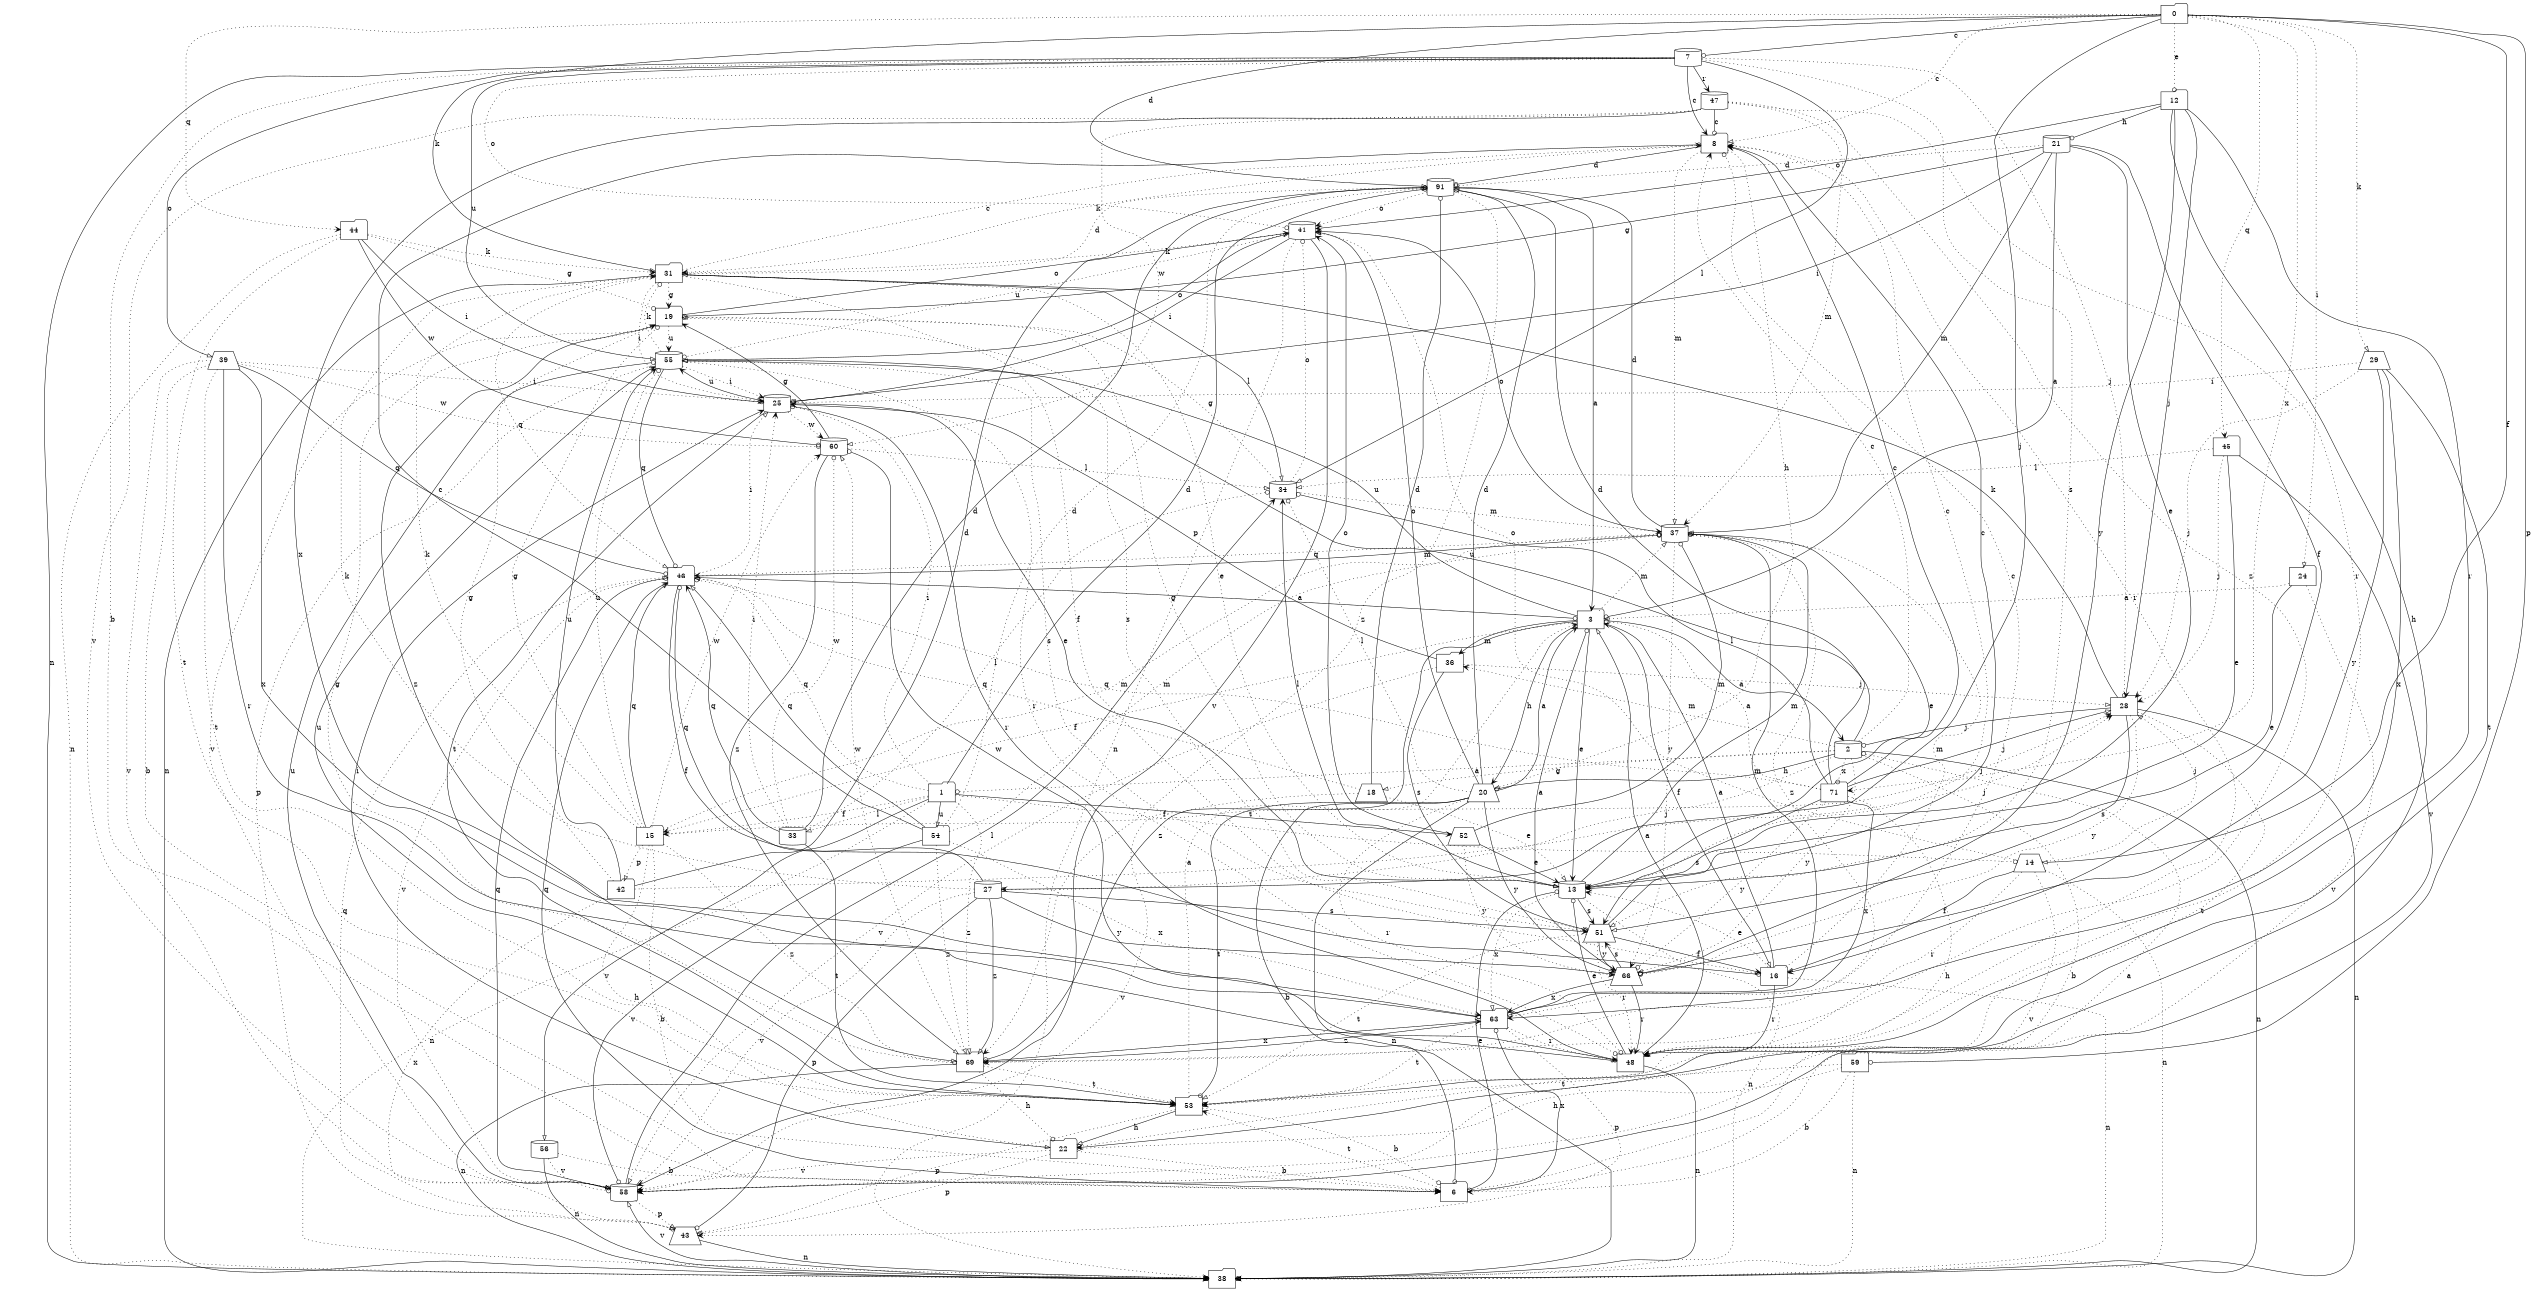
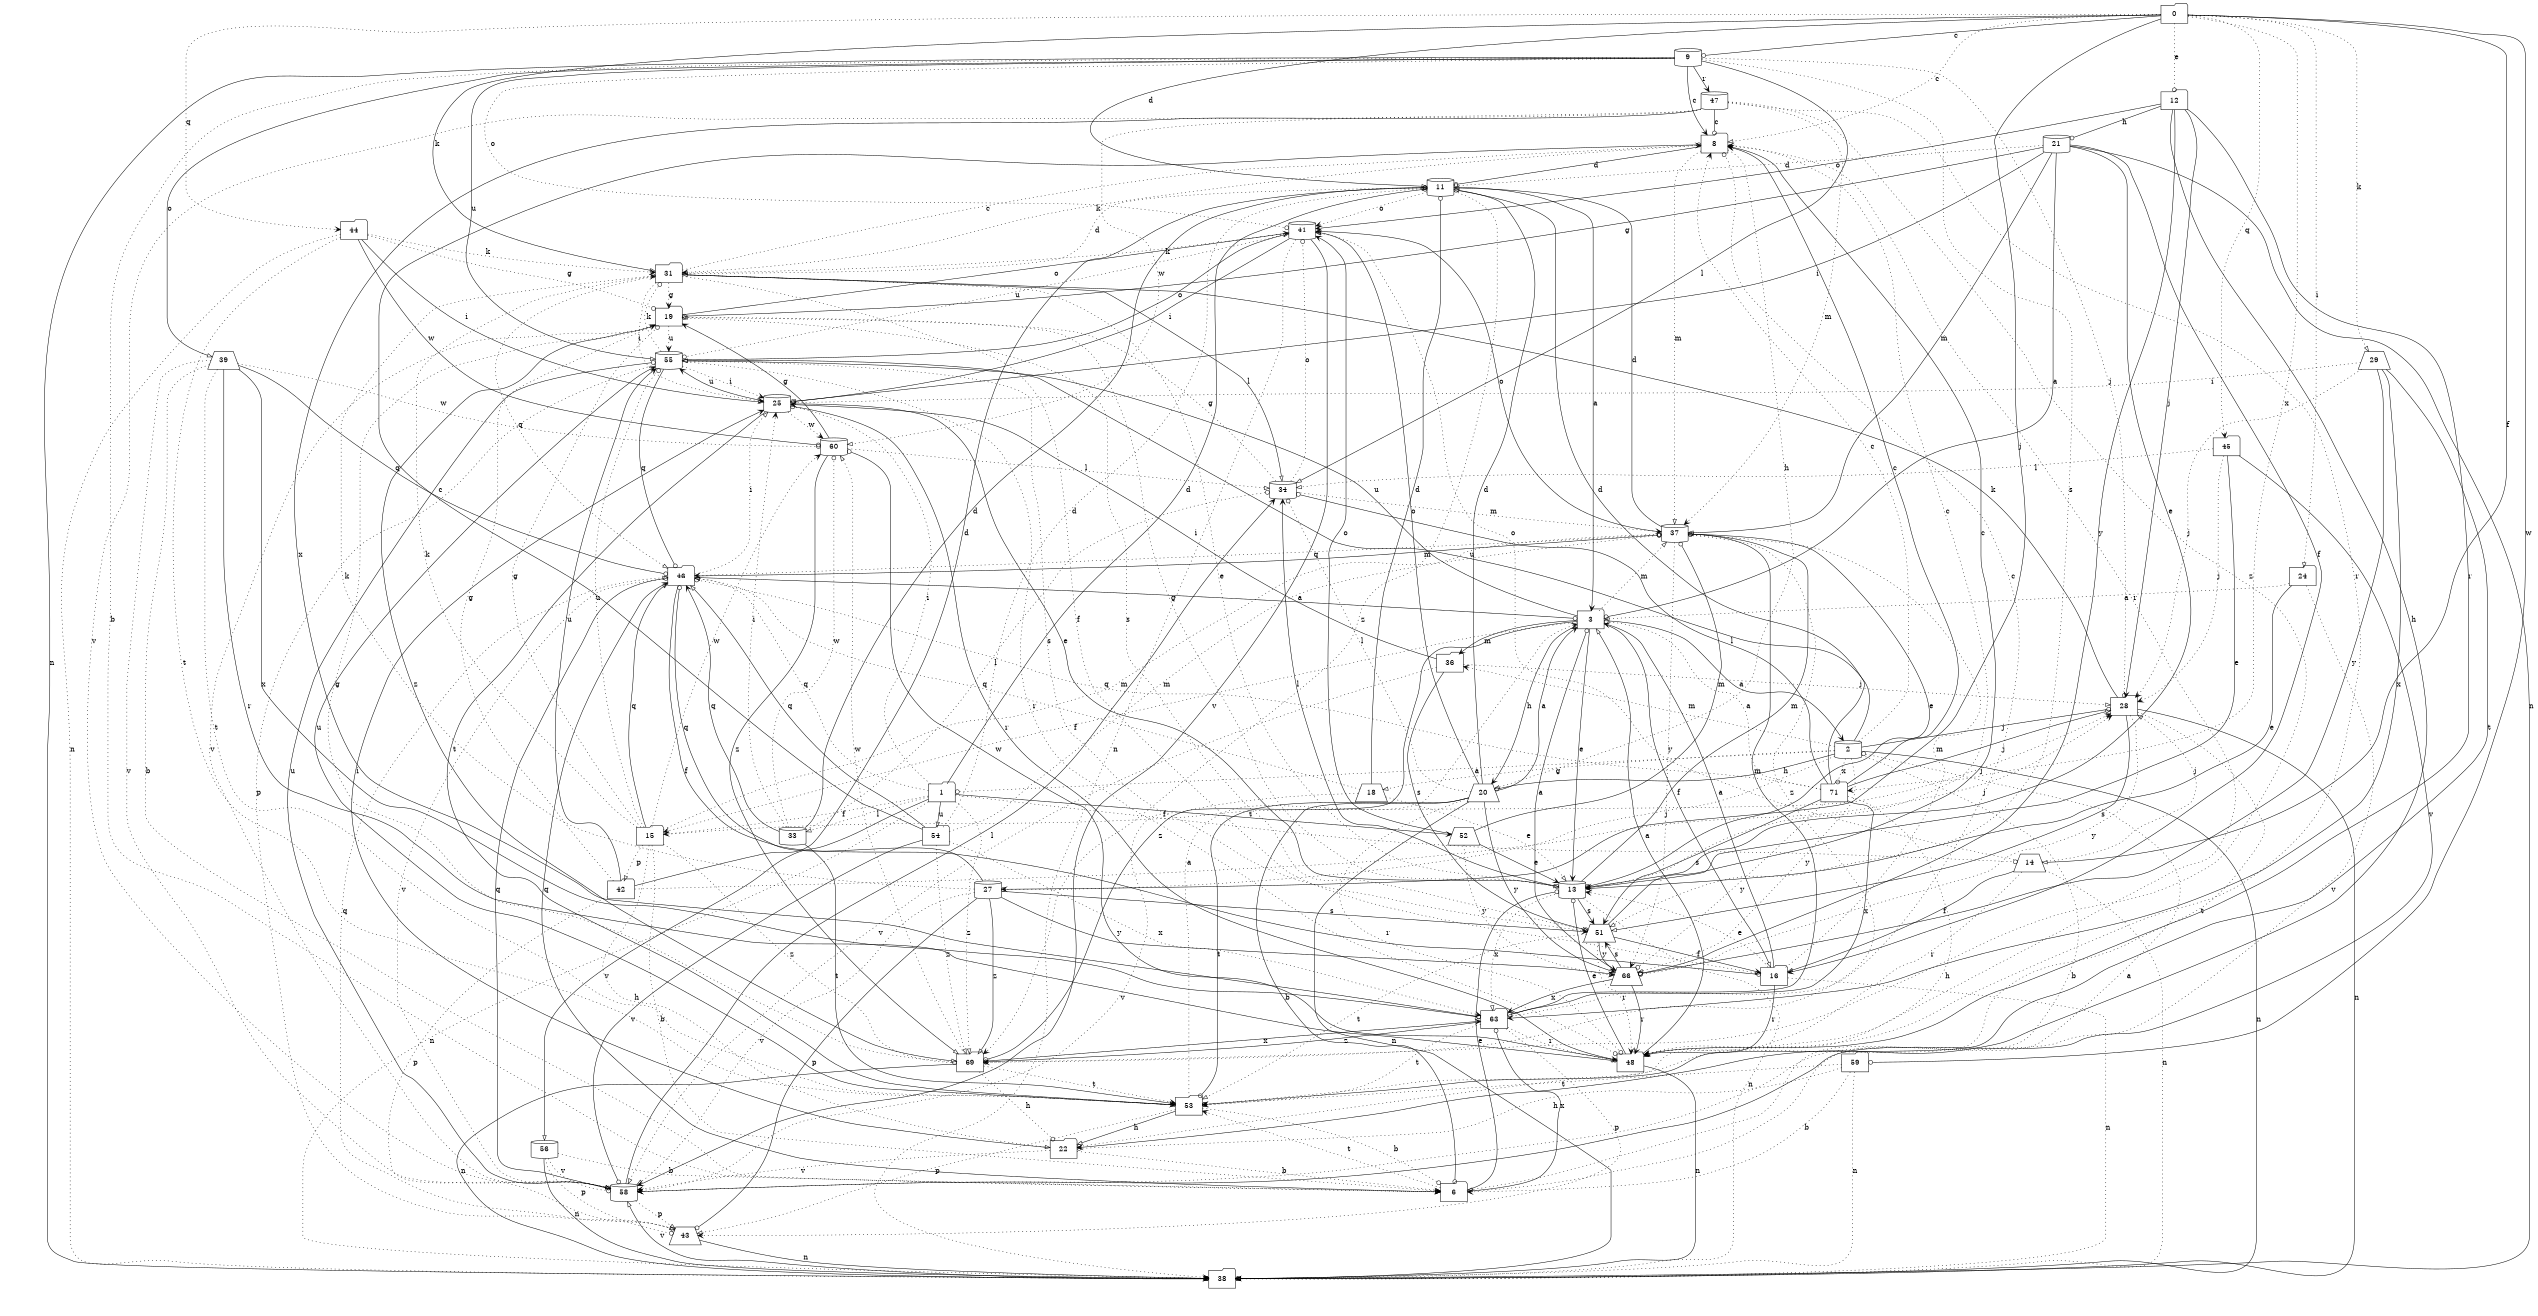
(1688, 58) -> (1688, 58)
(1441, 187) -> (1441, 187)
(485, 381) -> none
(1196, 533) -> (1196, 533)
(2529, 533) -> (2529, 533)
(1096, 703) -> (1096, 703)
(1981, 722) -> (1978, 729)
(2015, 1044) -> (2015, 1044)
(416, 1063) -> (416, 1063)
(165, 1132) -> (2529, 1224)
(1426, 1148) -> none
(886, 1199) -> (598, 1210)
